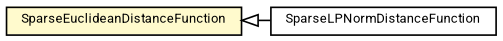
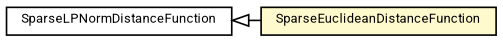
(264, 20) -> (255, 20)
